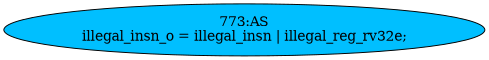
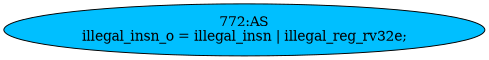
(244, 30) -> (244, 30)
